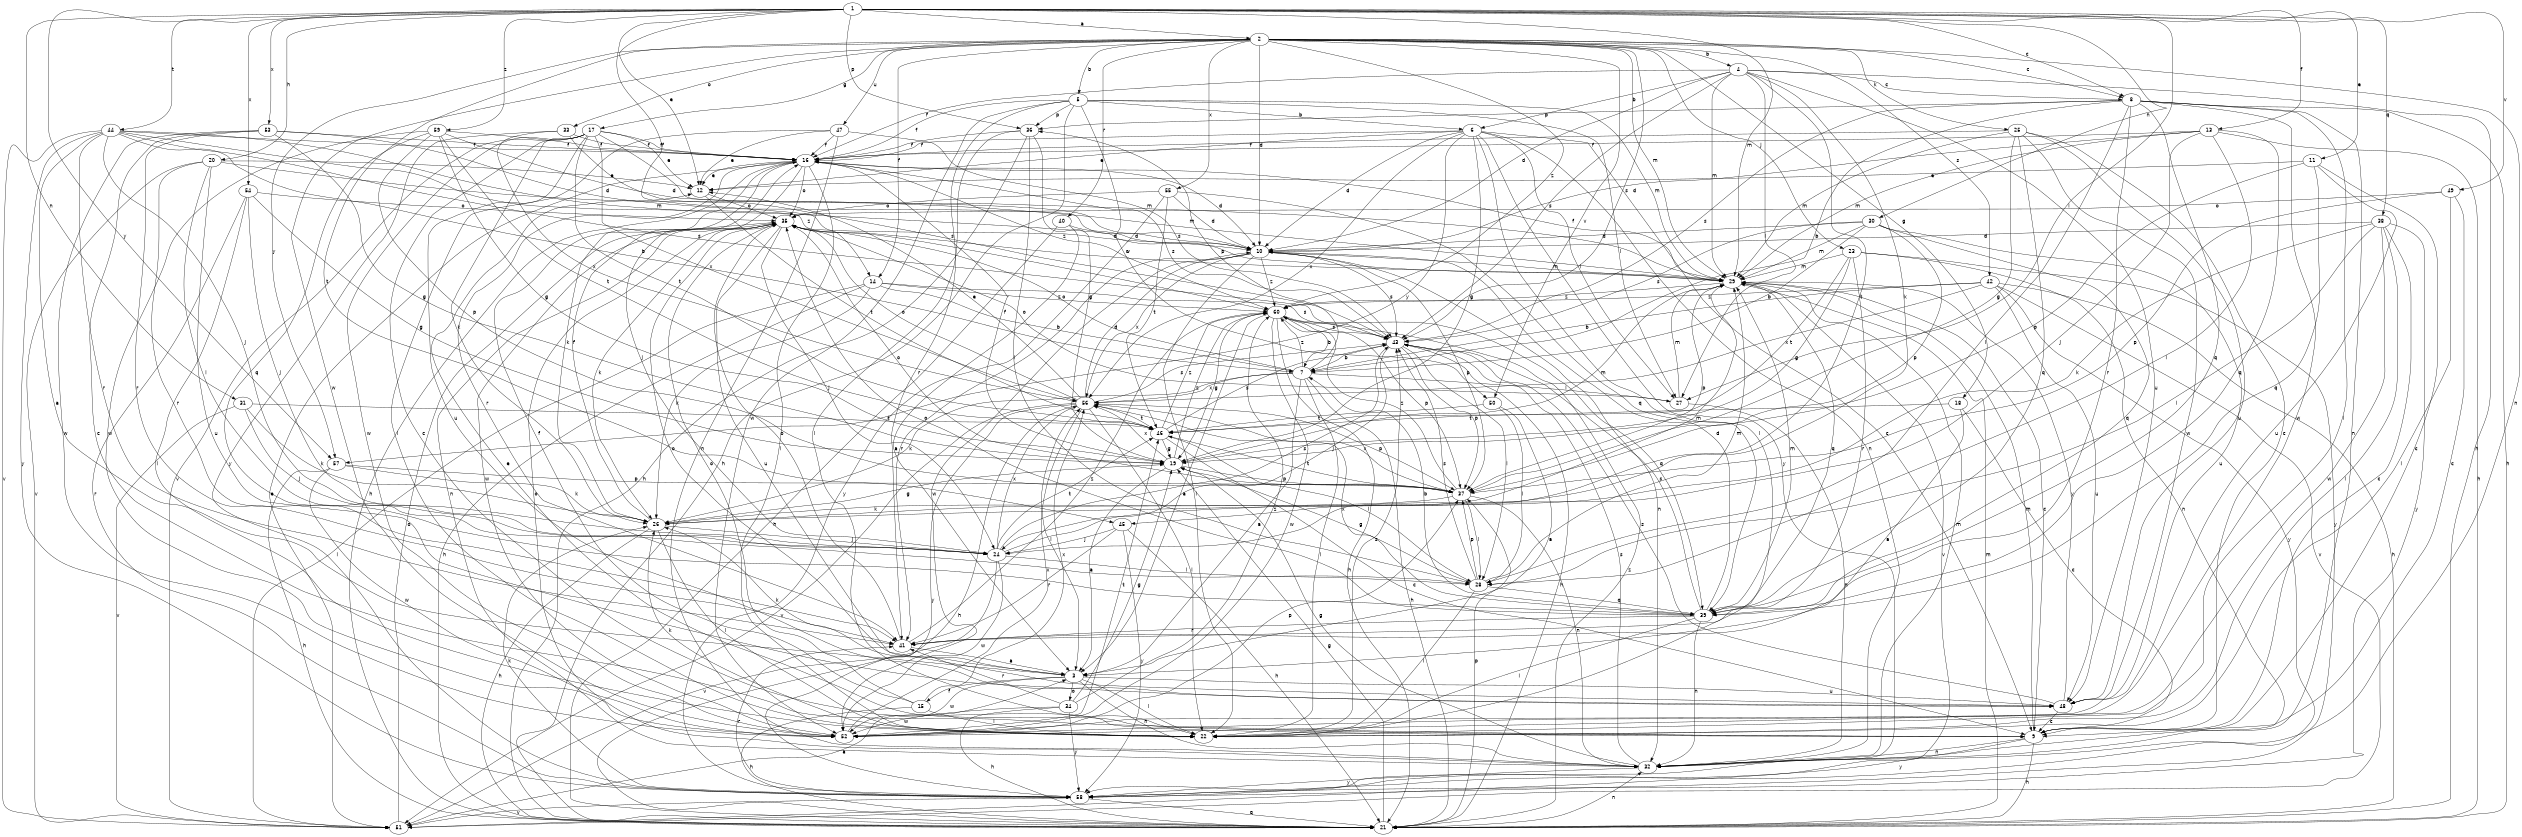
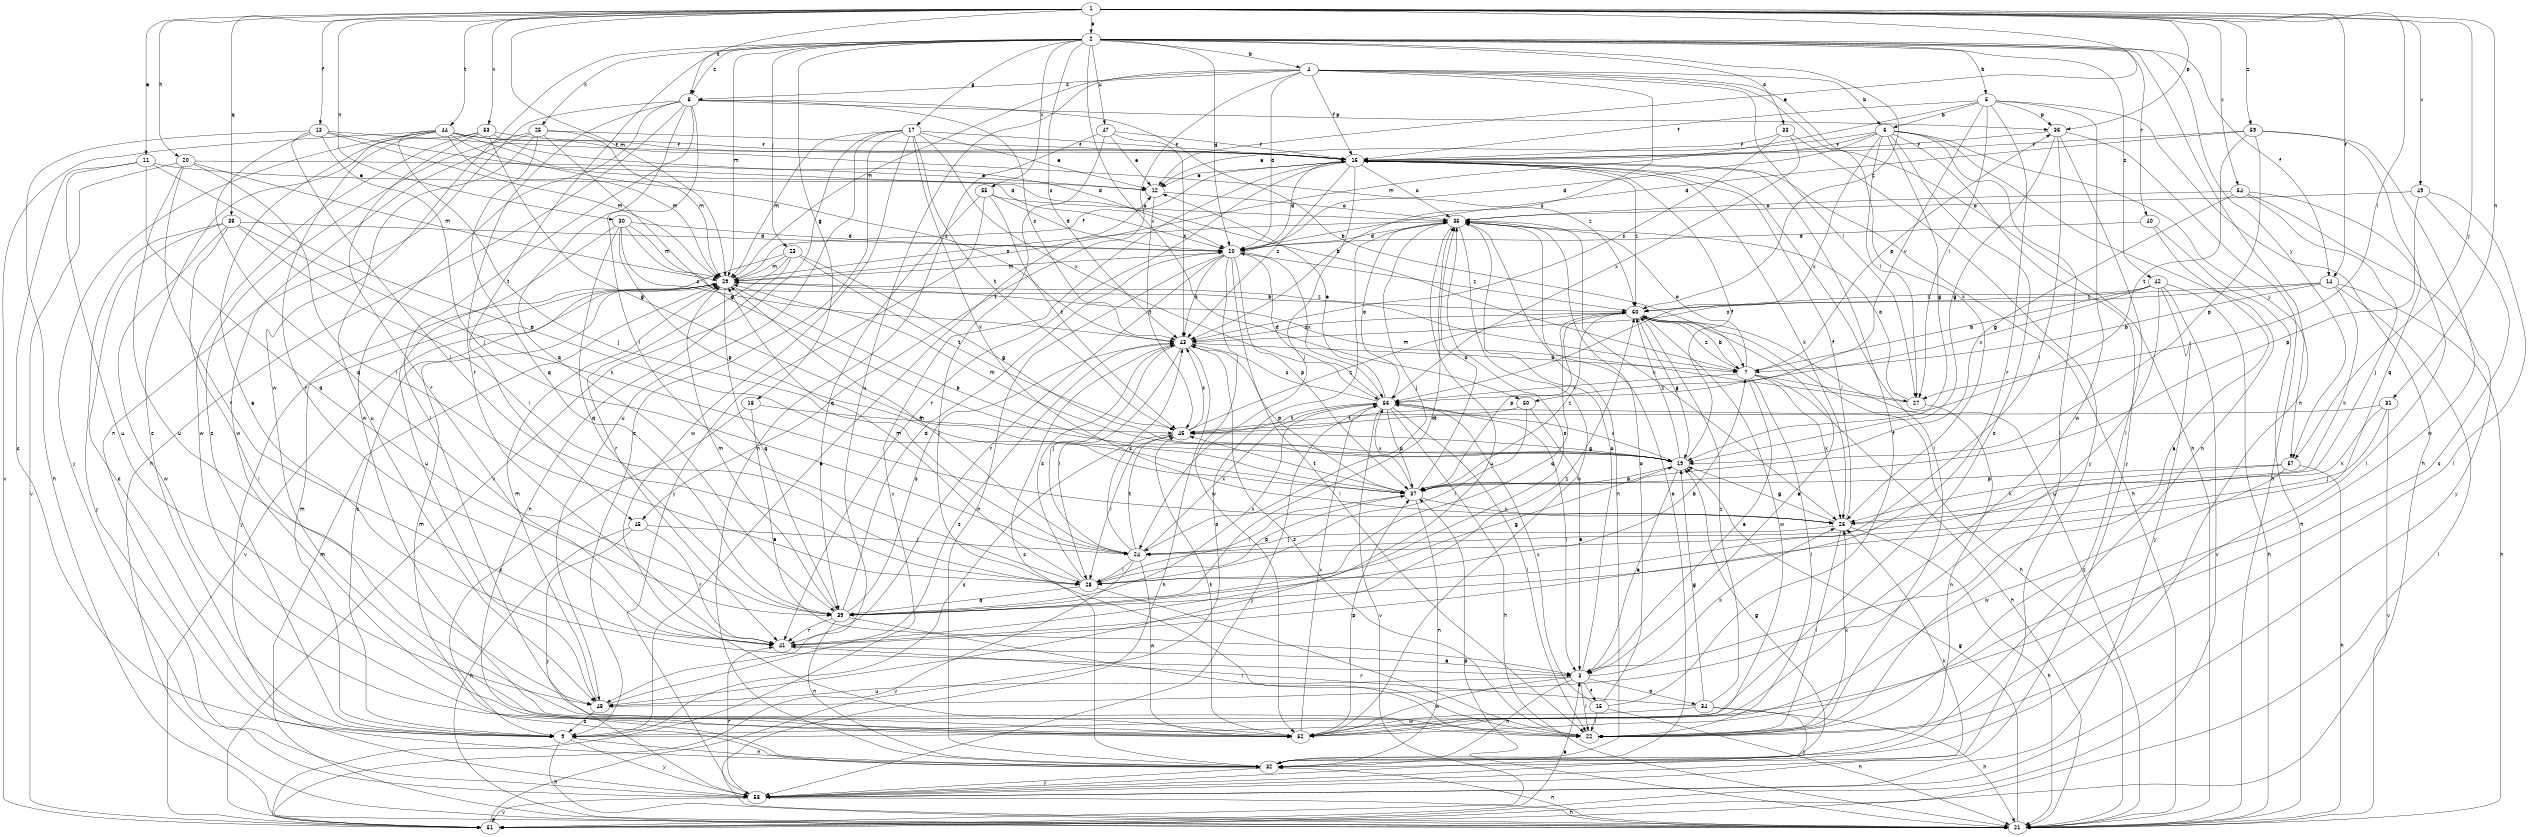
(752, 376) -> none
(95, 494) -> (2456, 494)
(272, 494) -> (893, 494)
(2073, 494) -> (517, 494)
(1252, 813) -> (1572, 813)
